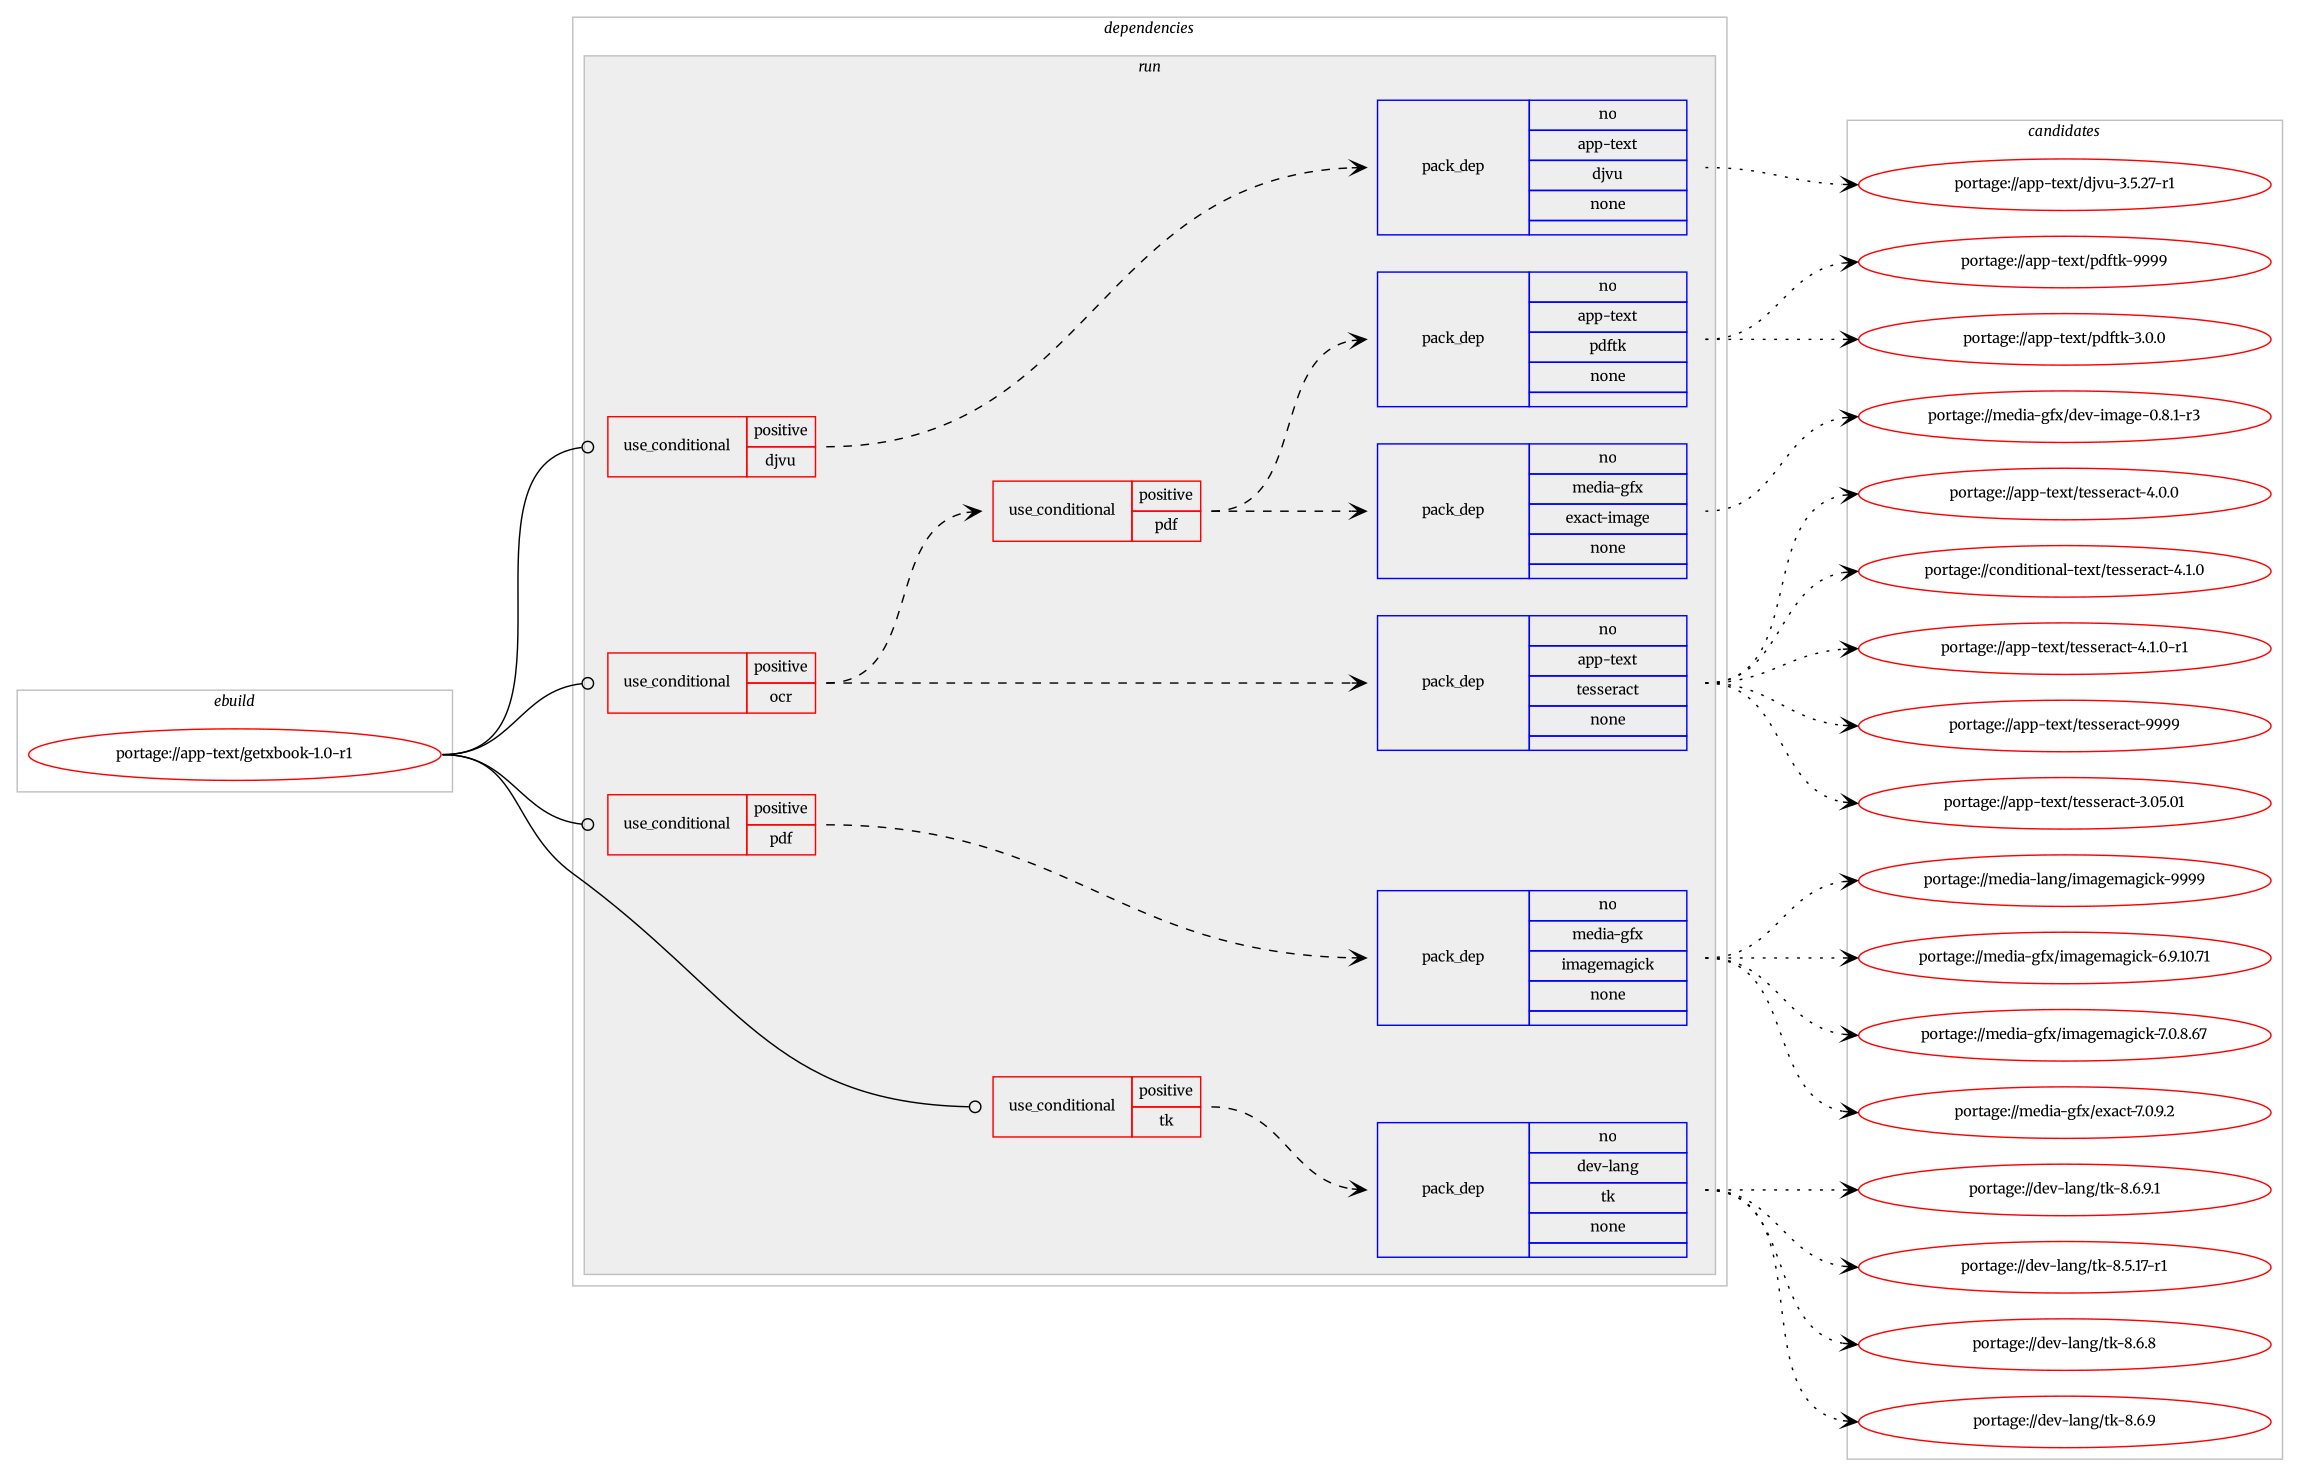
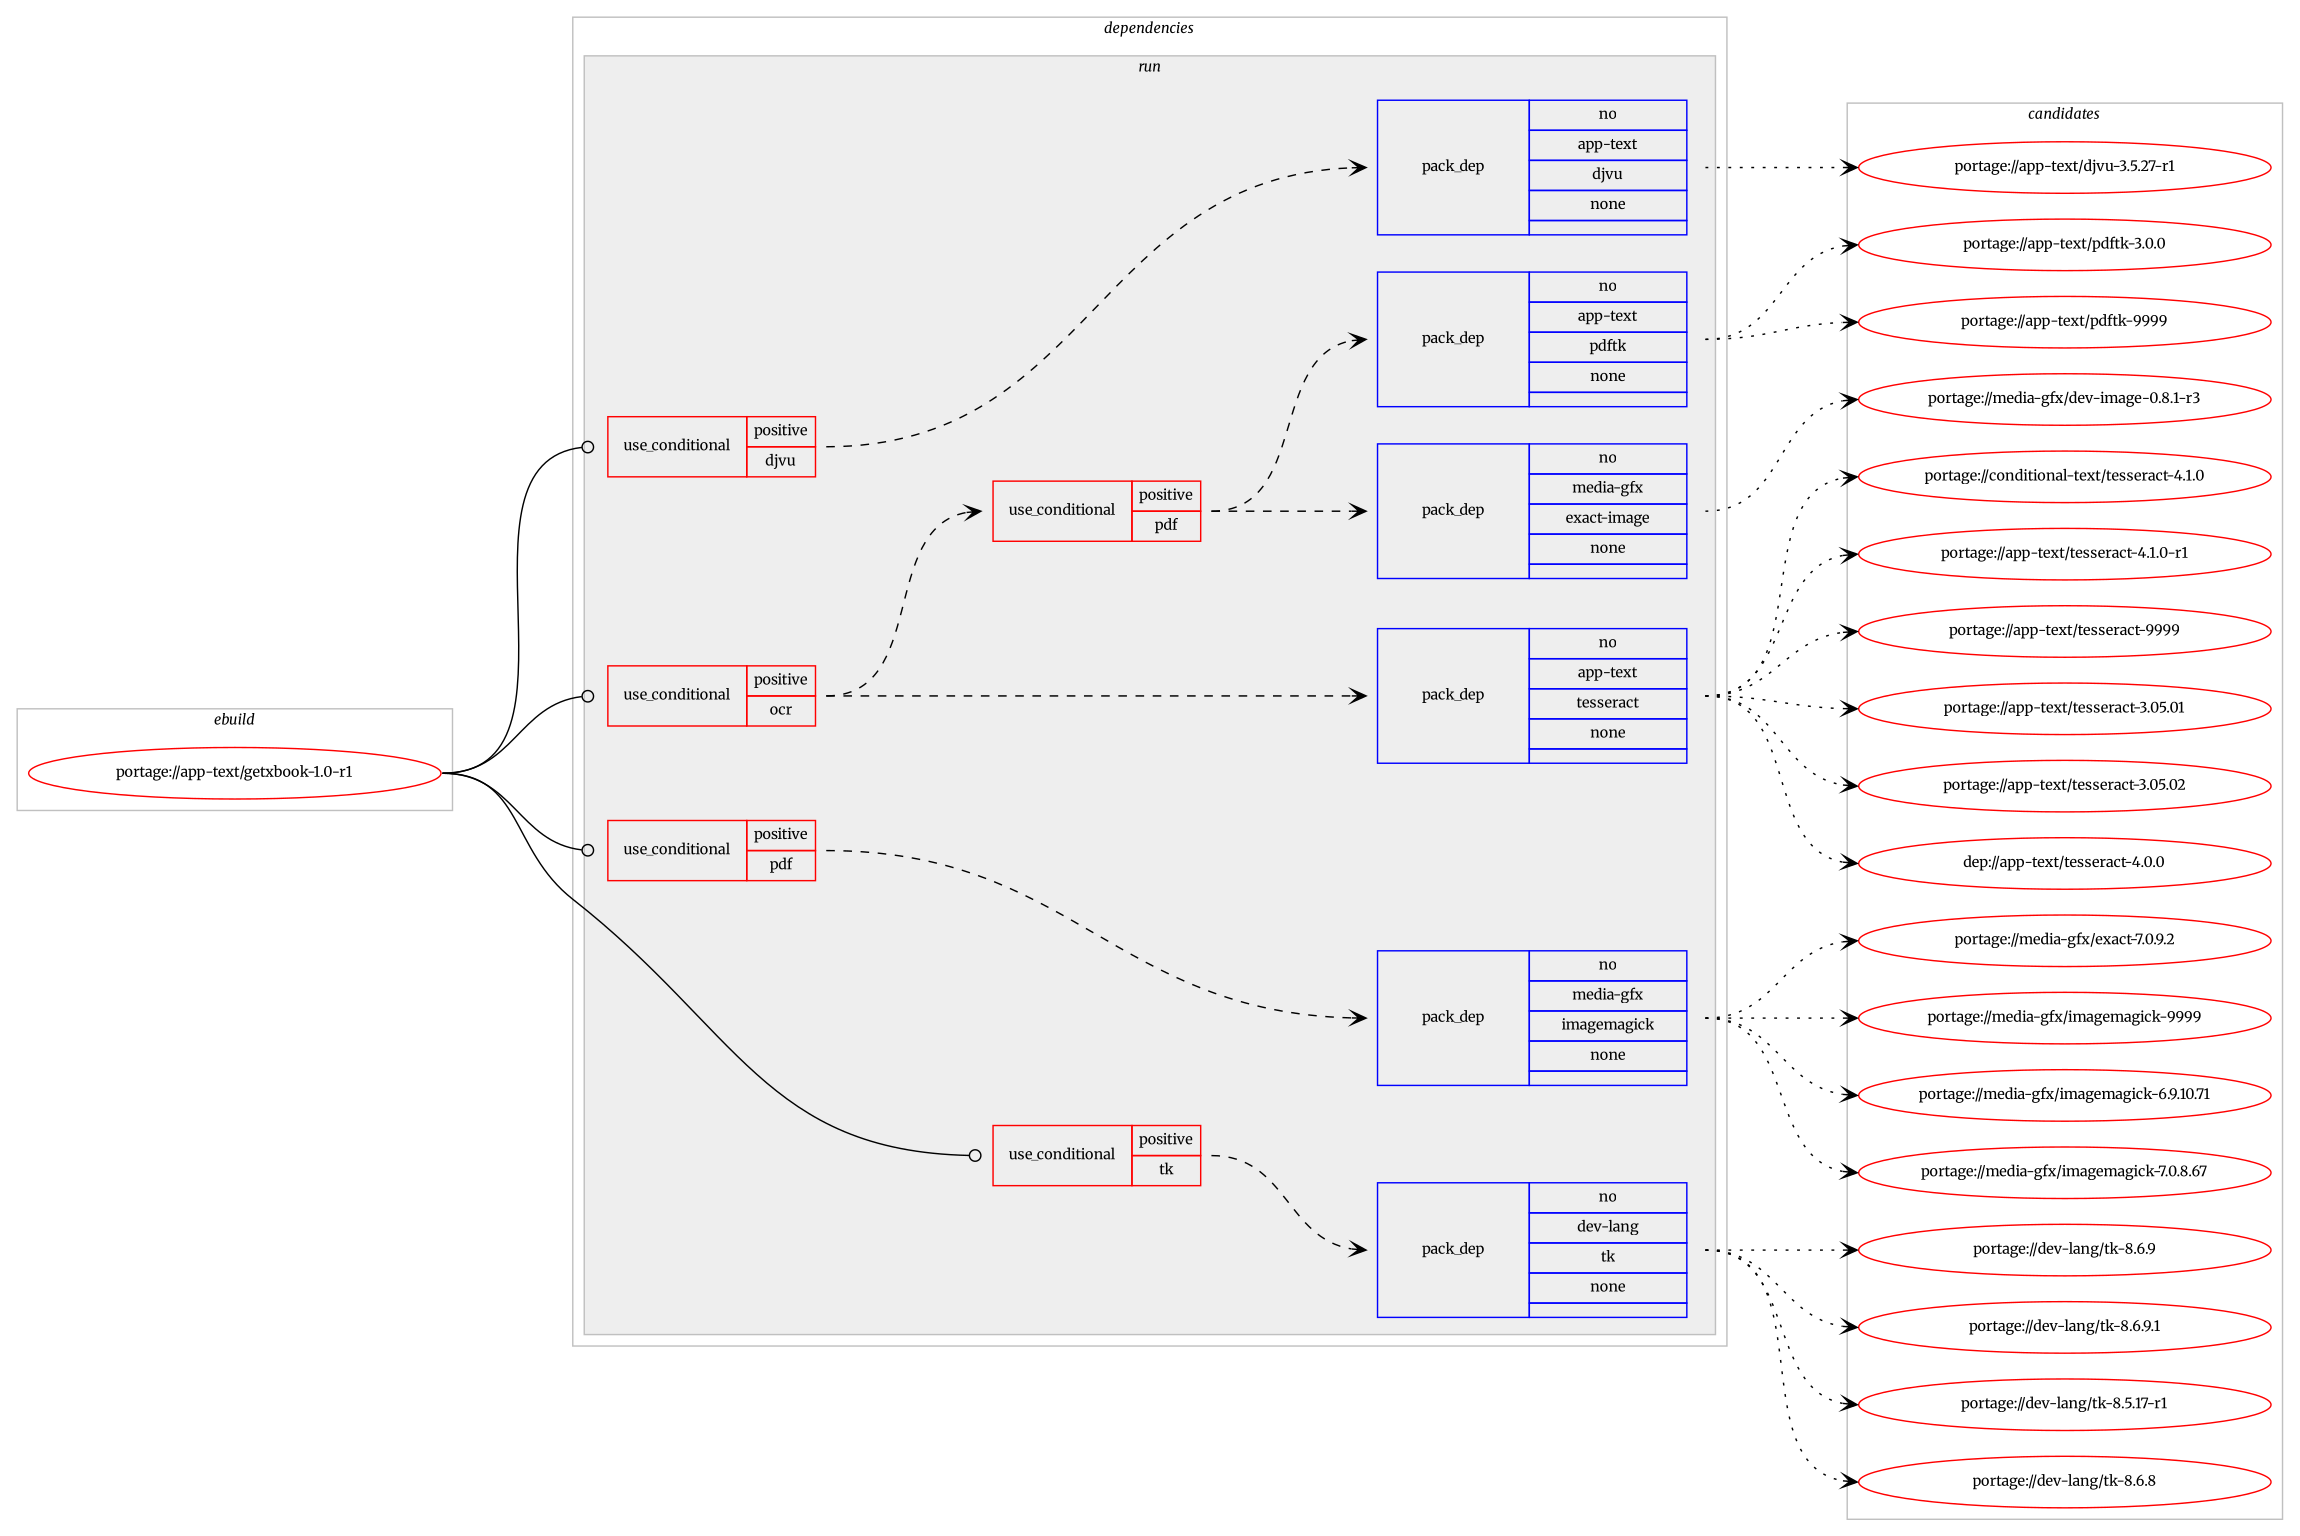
(2065, 494) -> (2065, 863)
none -> (2065, 786)
(2065, 881) -> (2065, 1018)
